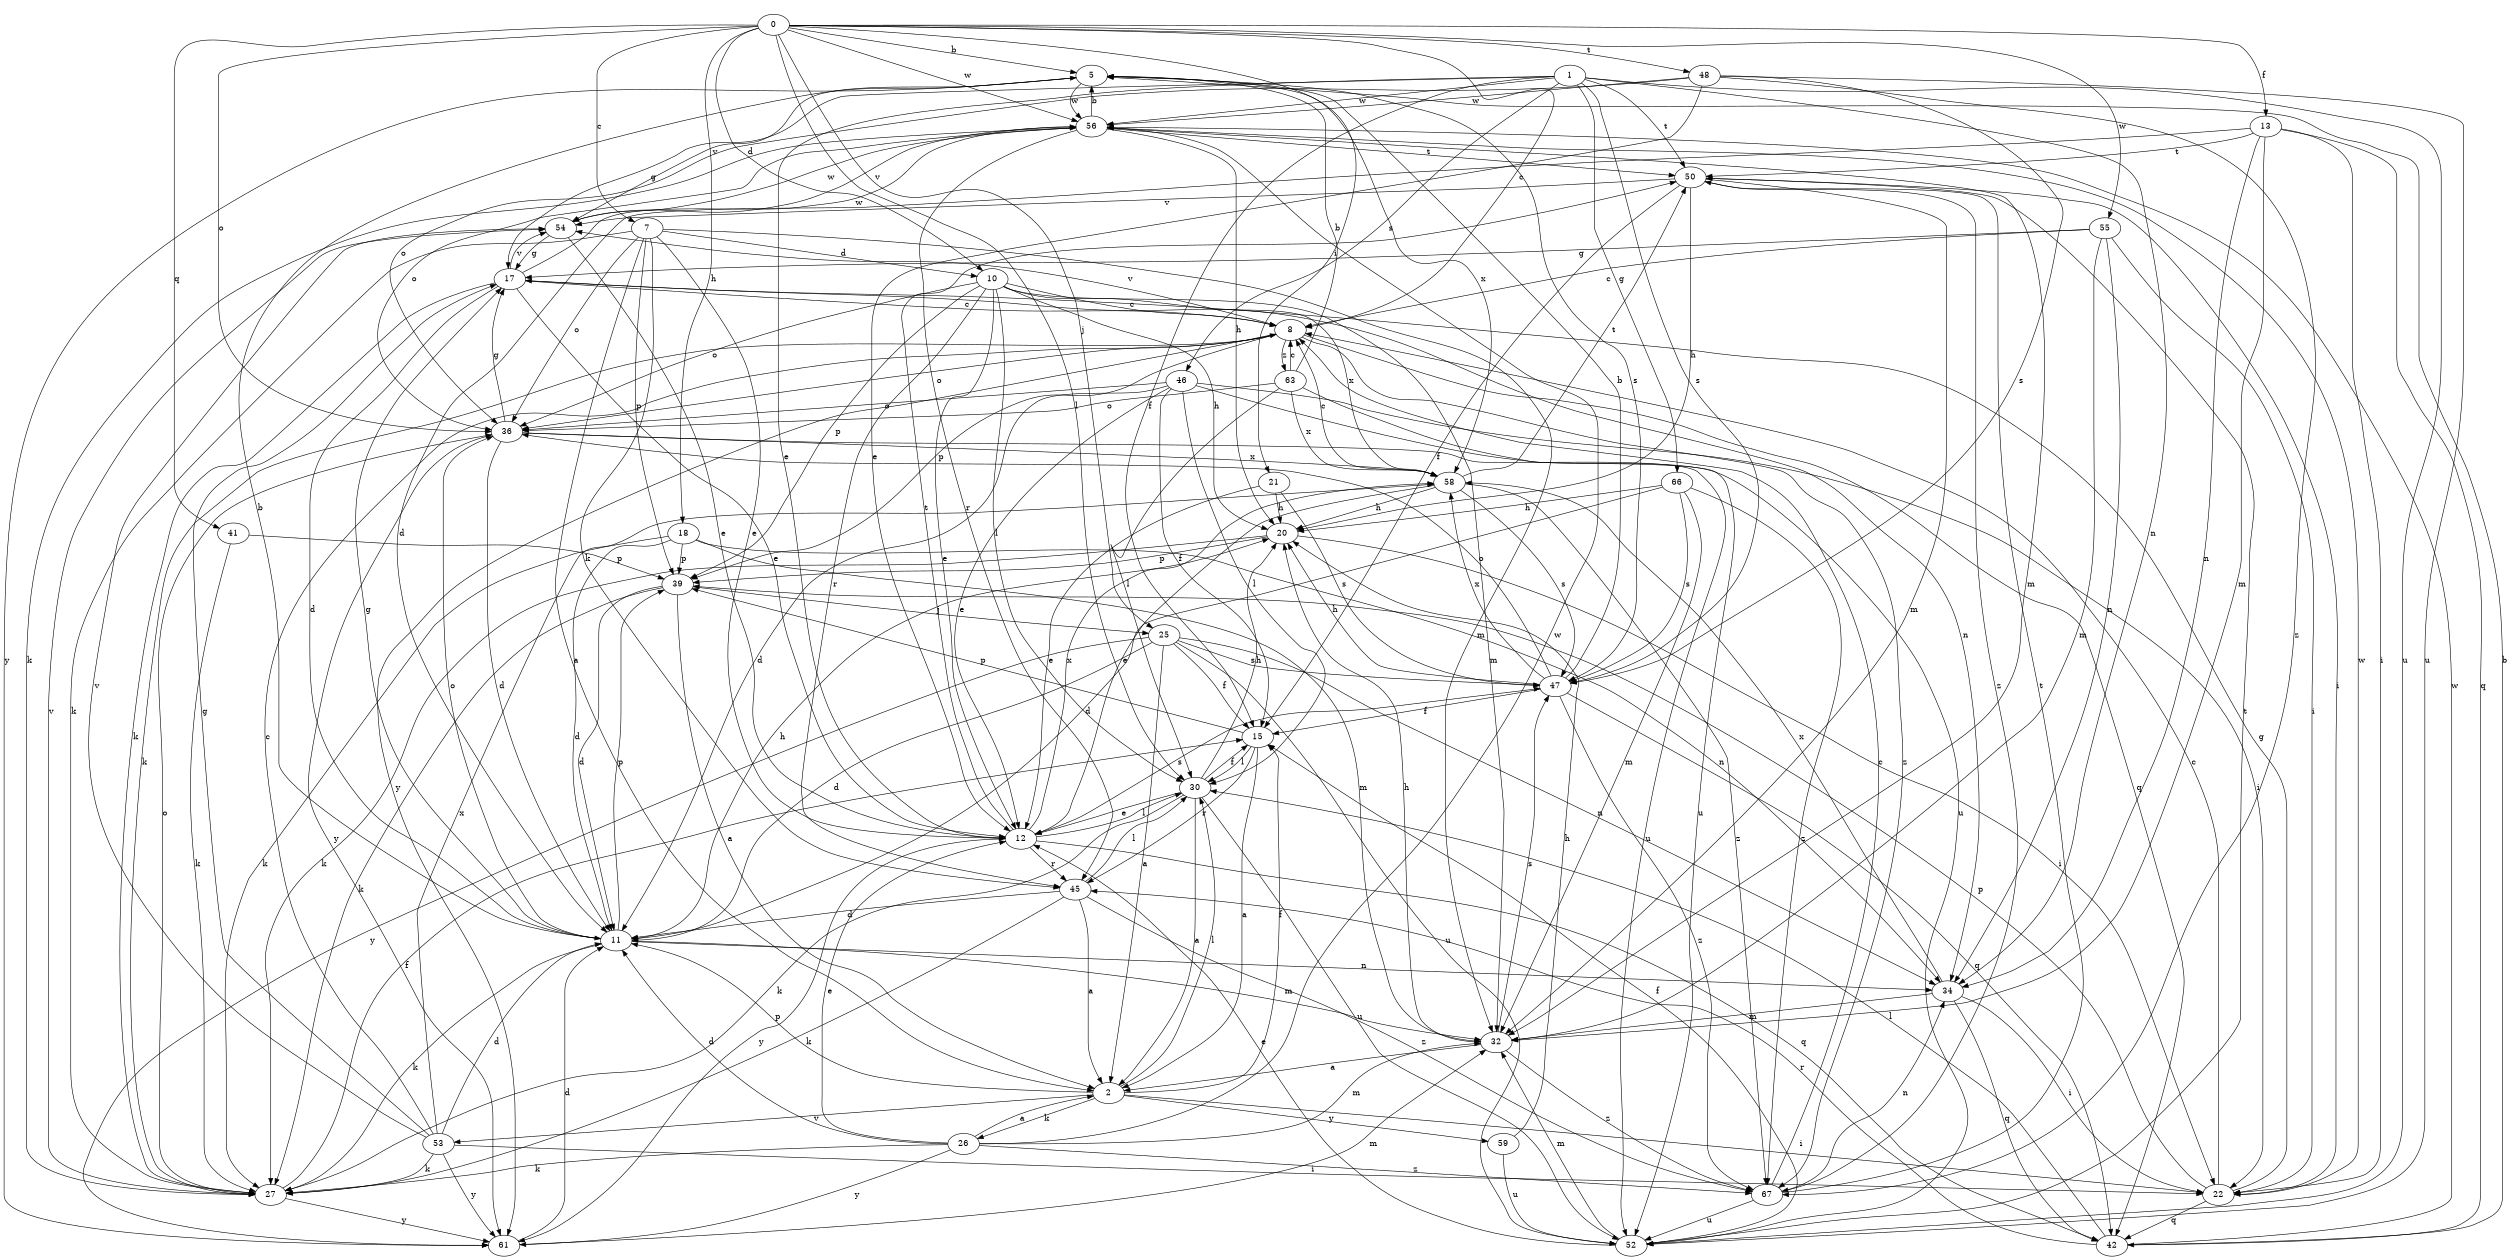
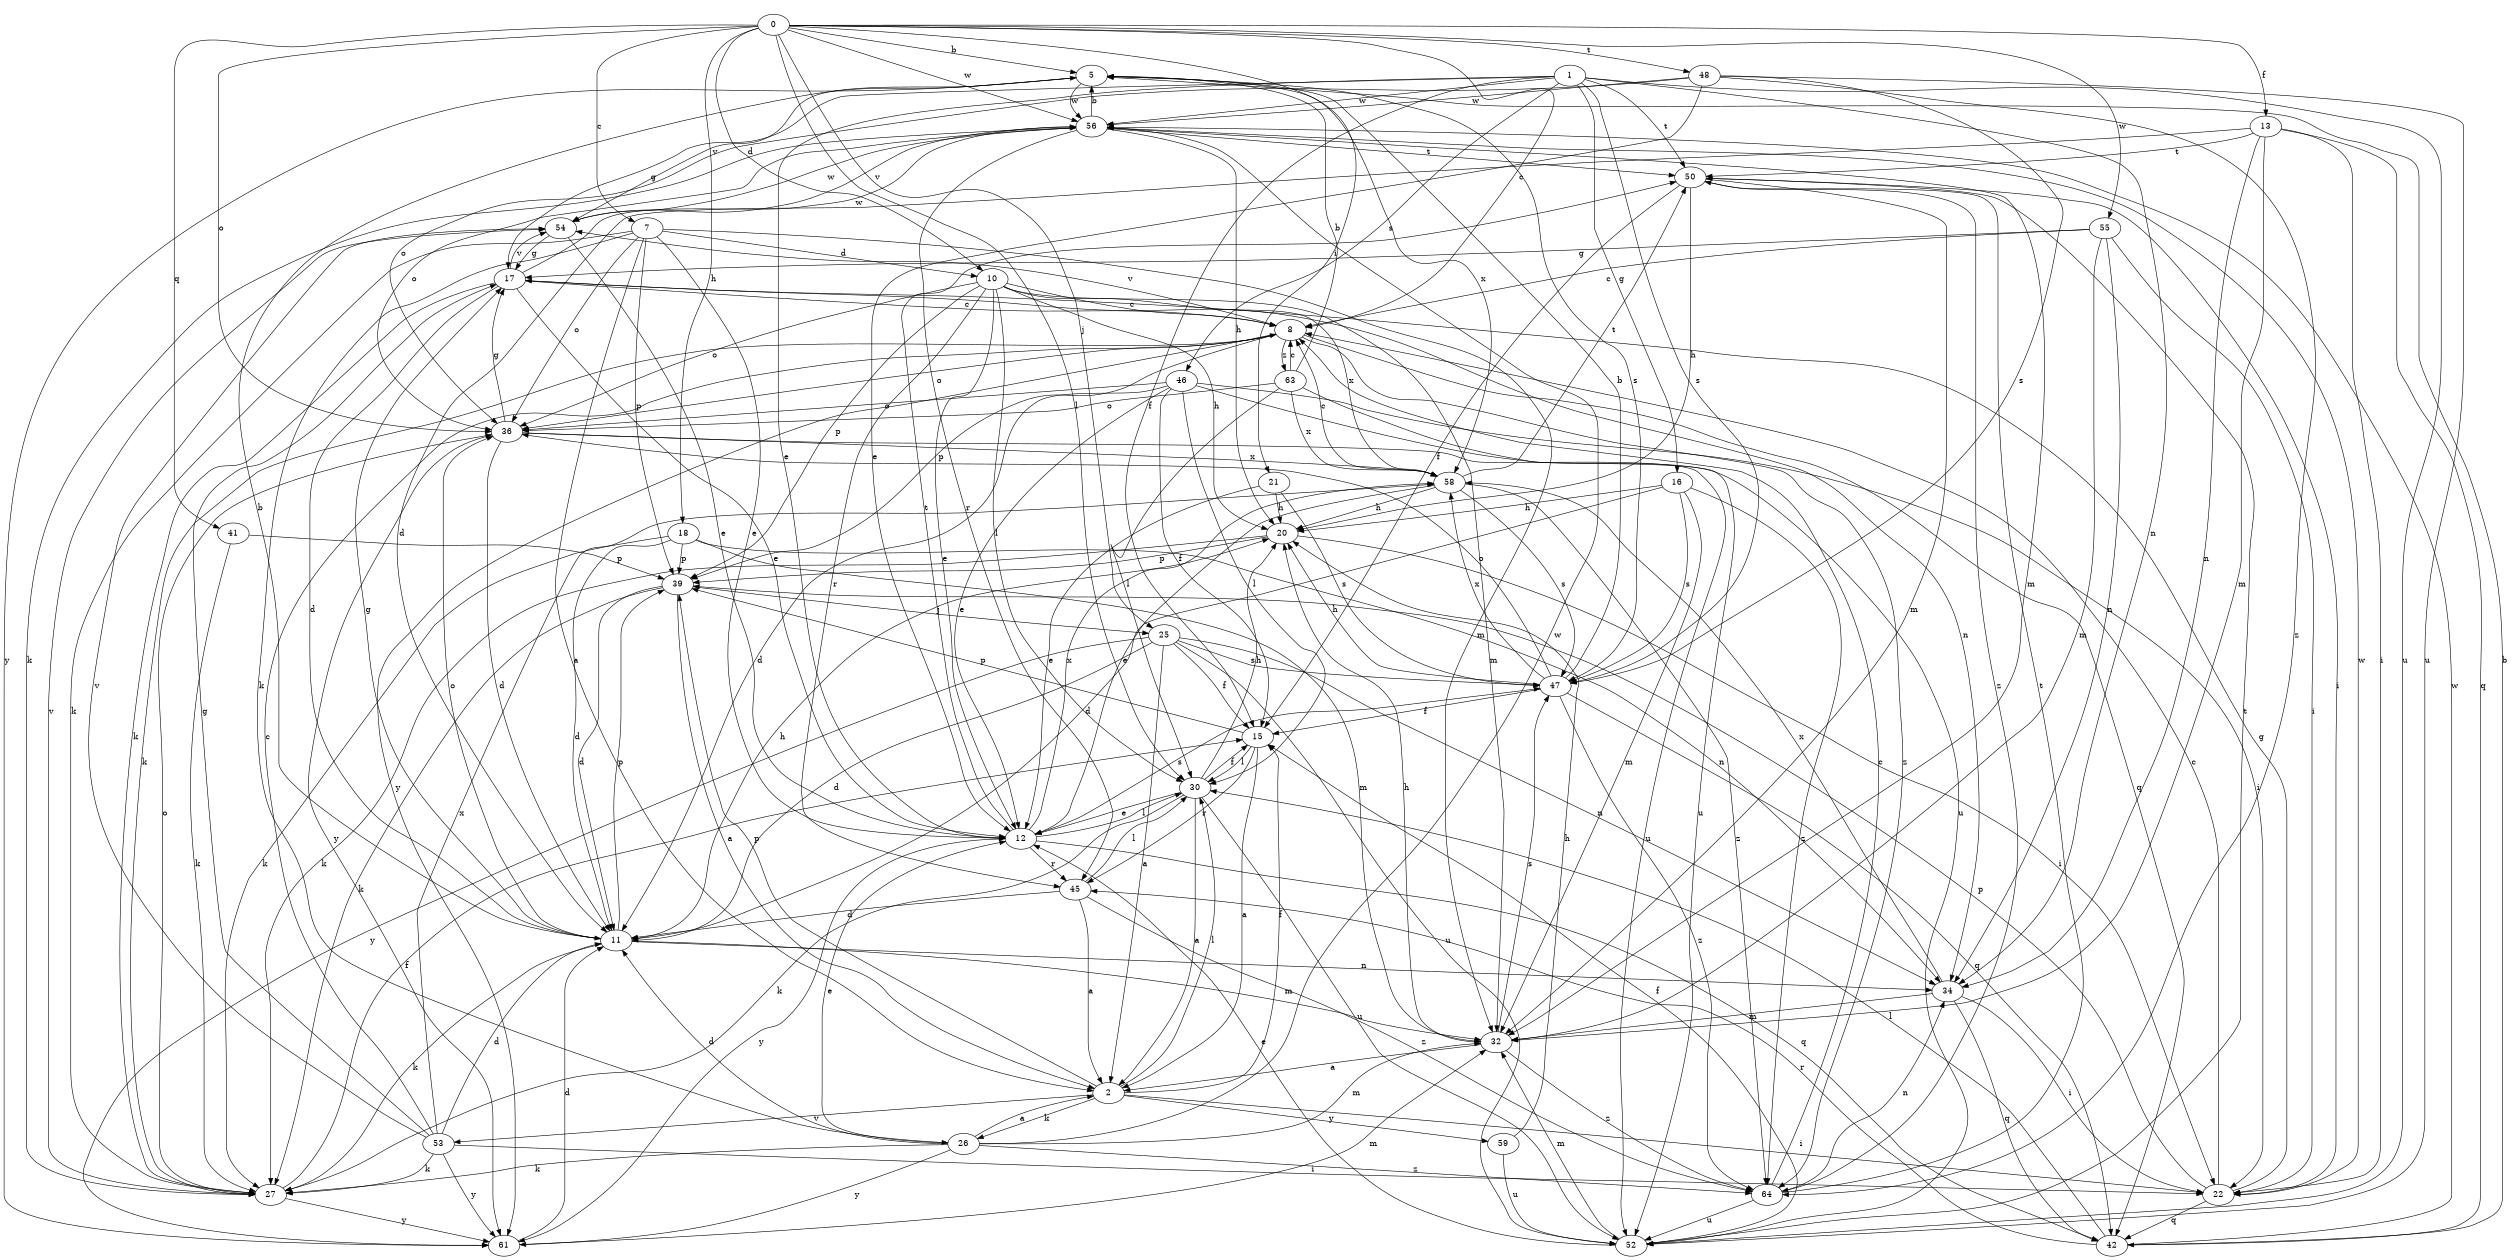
(1128, 200) -> none
(1677, 483) -> (1677, 483)
(662, 672) -> (261, 774)
(848, 1068) -> (807, 930)
(692, 1083) -> none
(1767, 1195) -> (1767, 1195)
